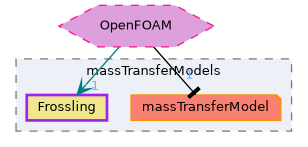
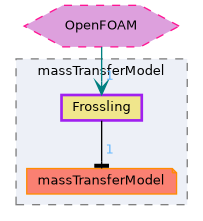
(172, 68) -> (102, 141)
(154, 72) -> (102, 72)
